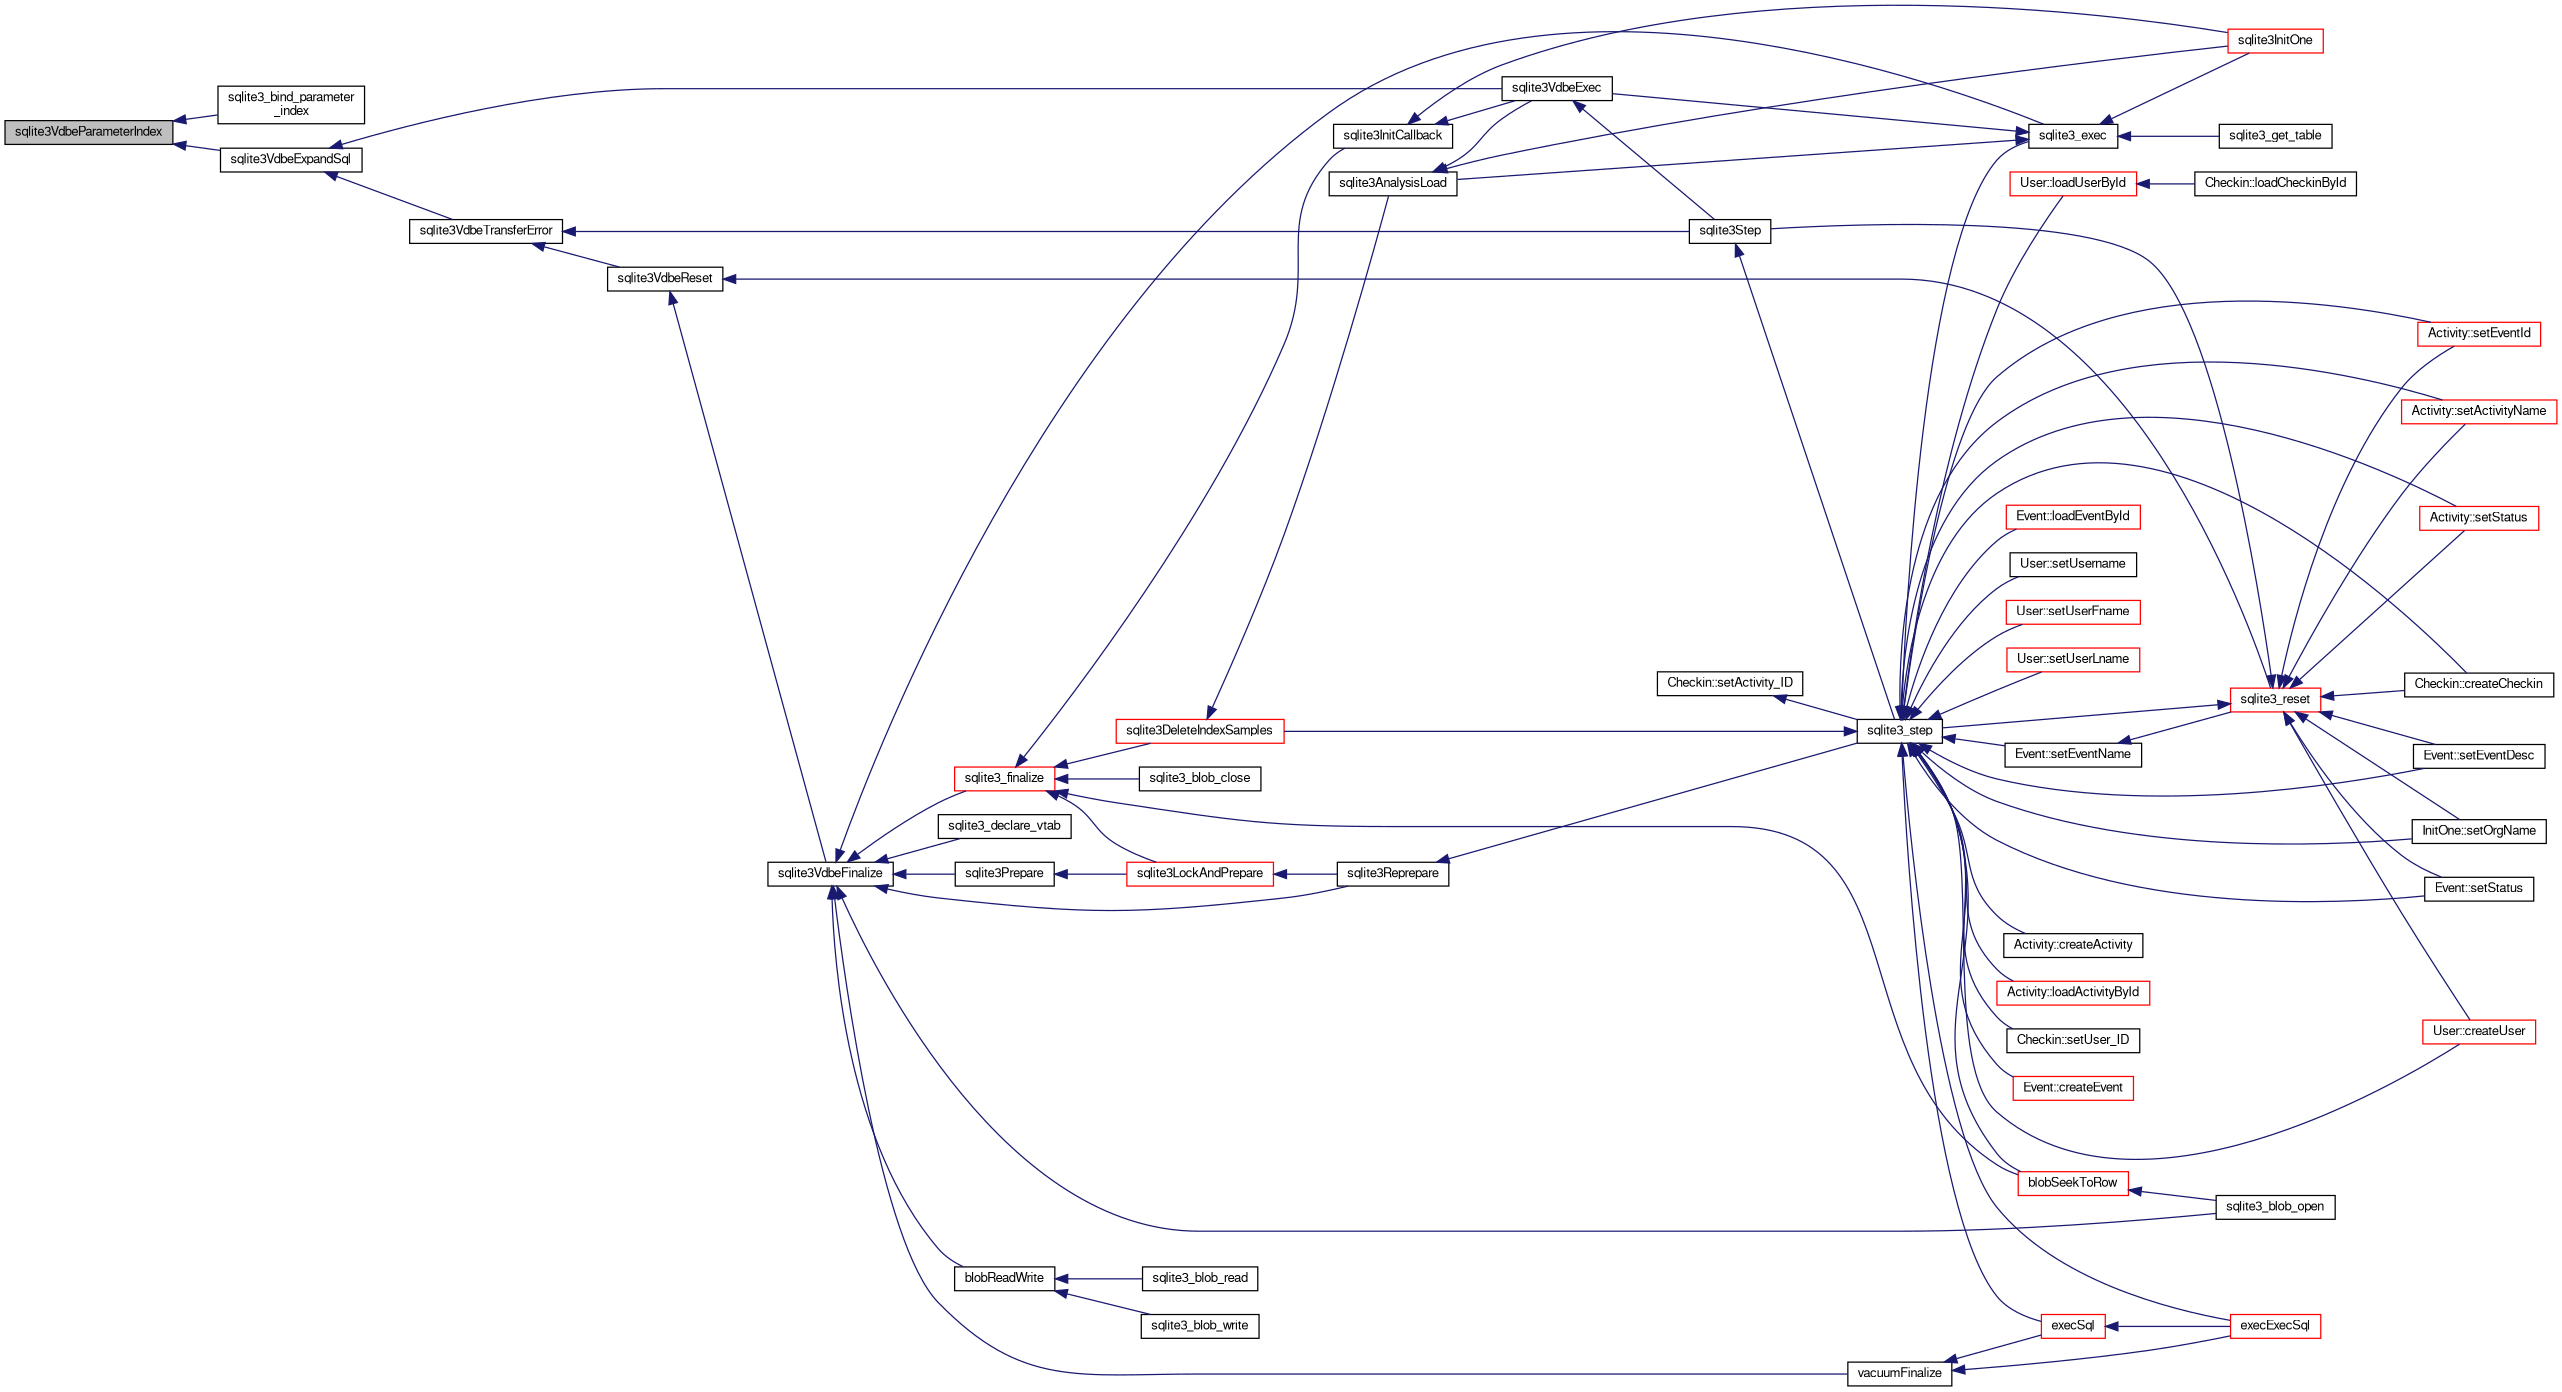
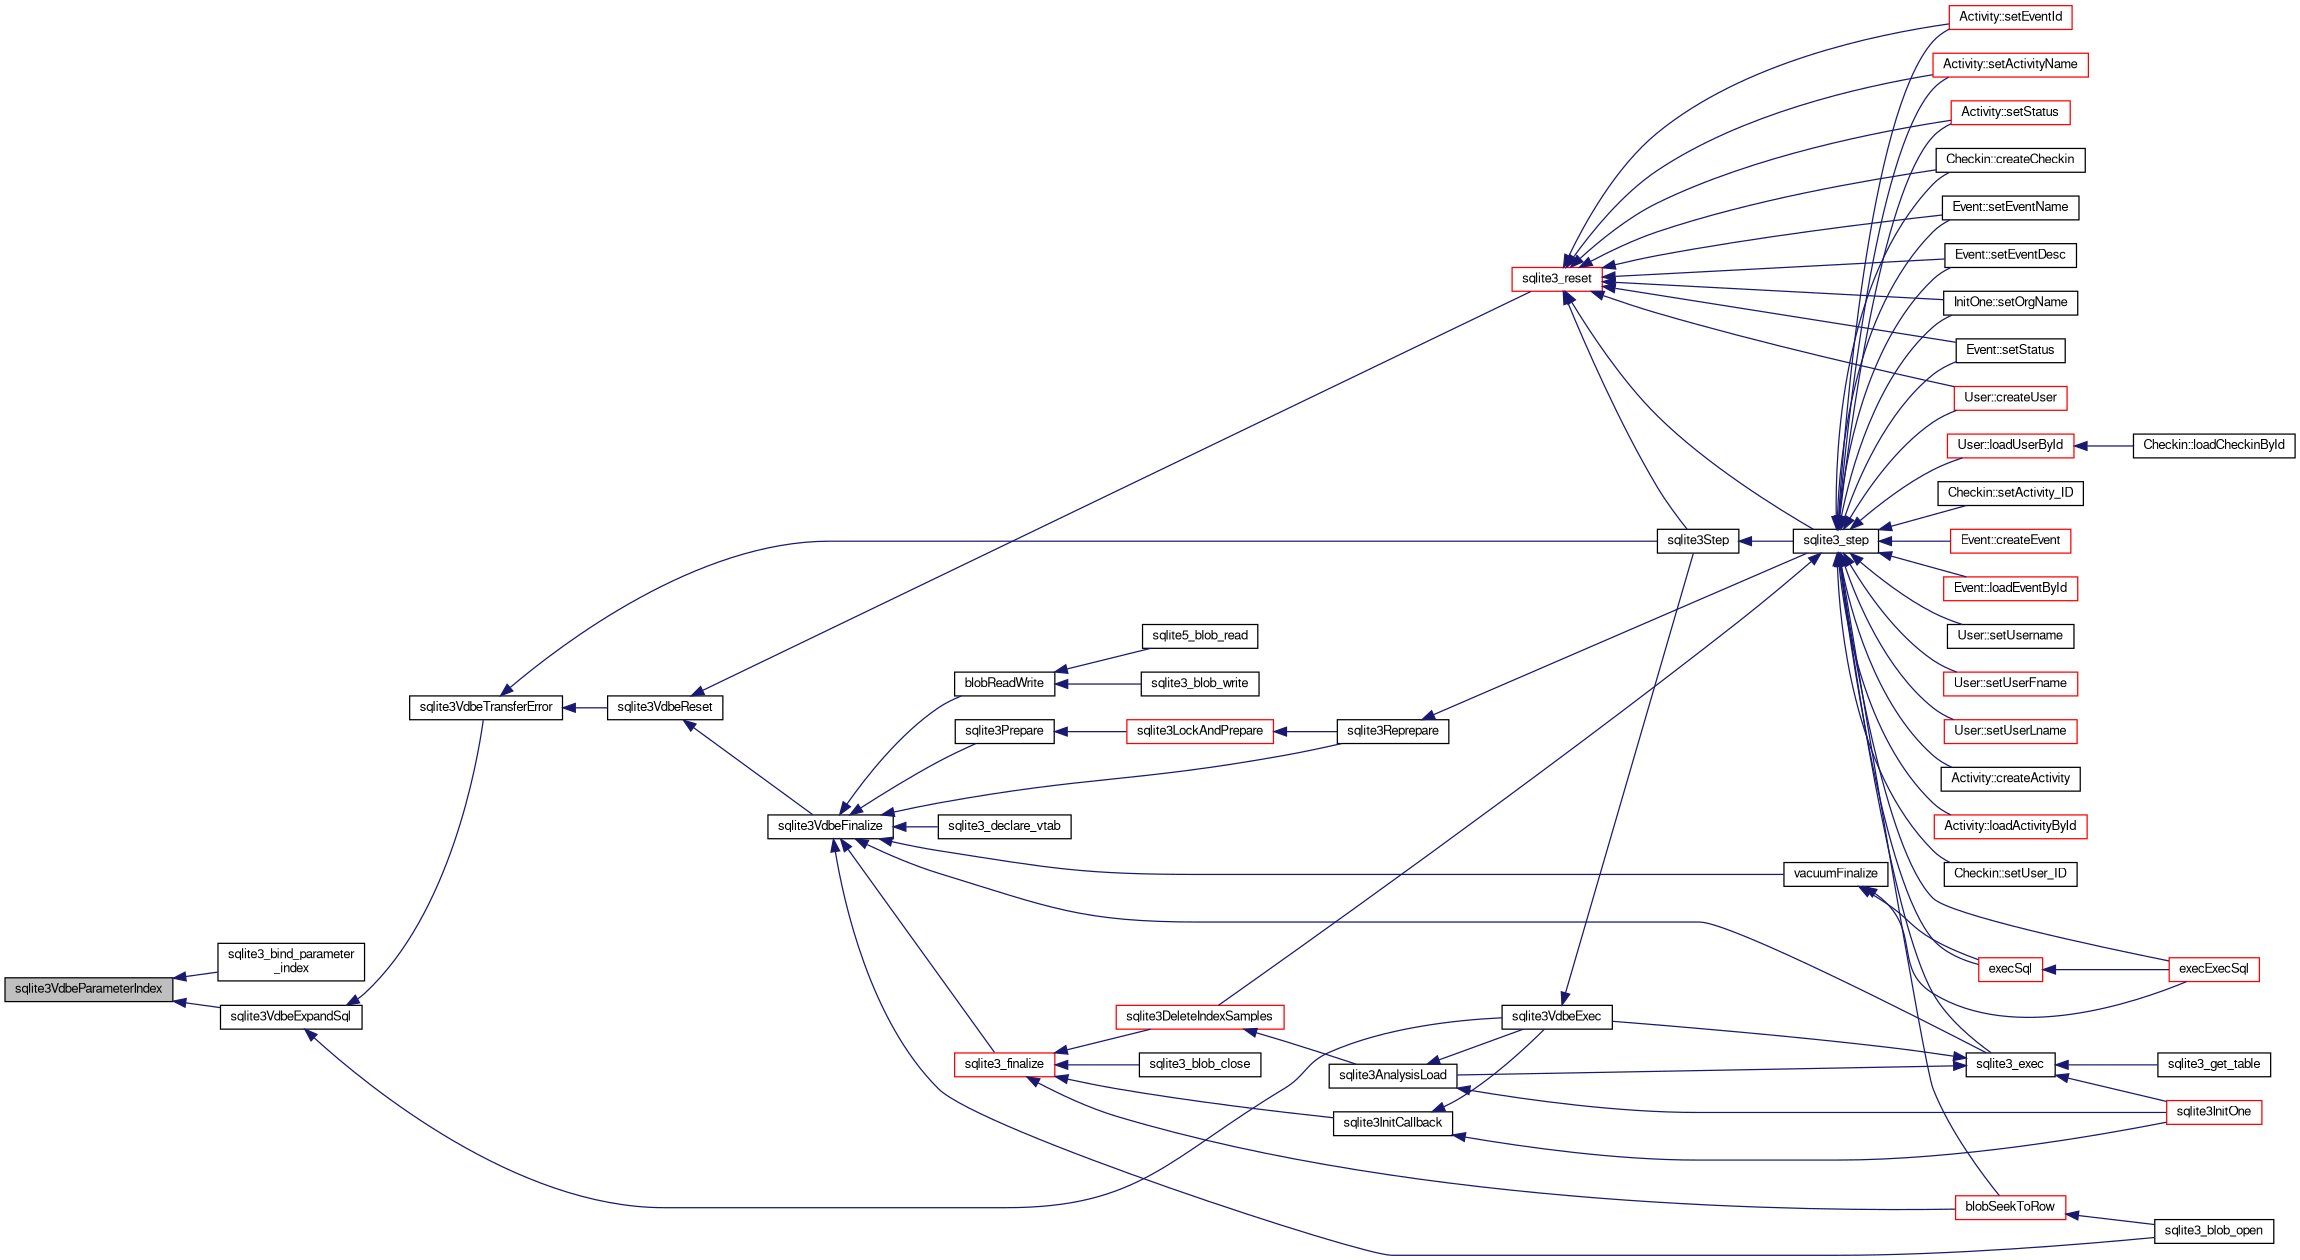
(1821, 709) -> (1929, 516)
(2181, 726) -> (1778, 236)
(1103, 834) -> none
(1200, 1279) -> (1200, 636)
